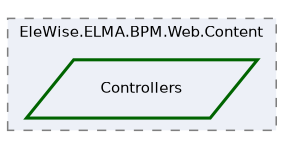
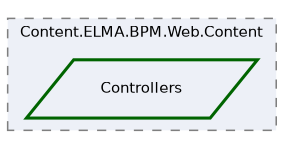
(142, 33) -> (142, 33)
